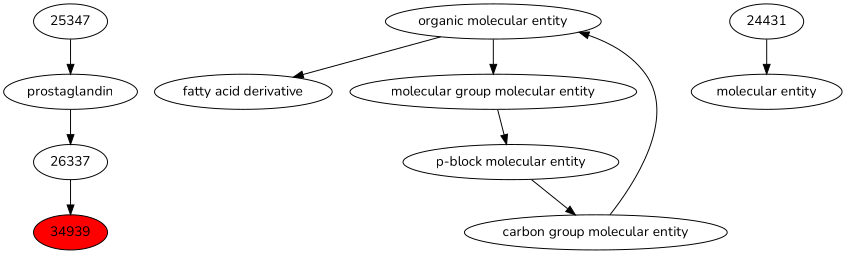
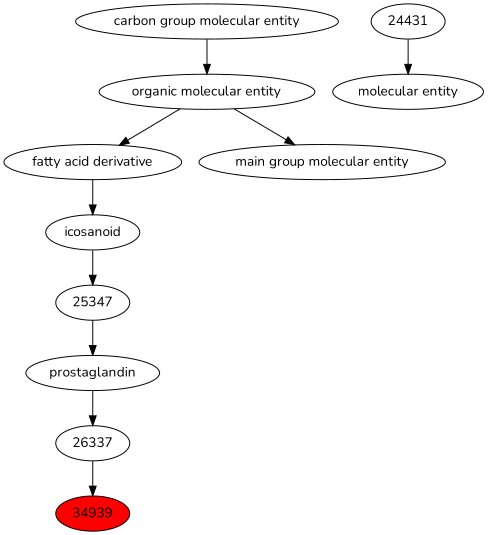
(493, 92) -> (322, 162)
(511, 162) -> none
none -> (93, 232)
